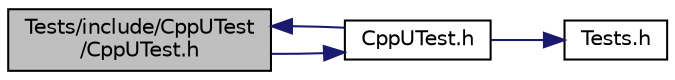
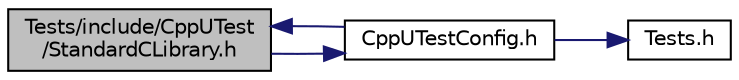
(140, 40) -> (140, 40)
(418, 40) -> (450, 40)
